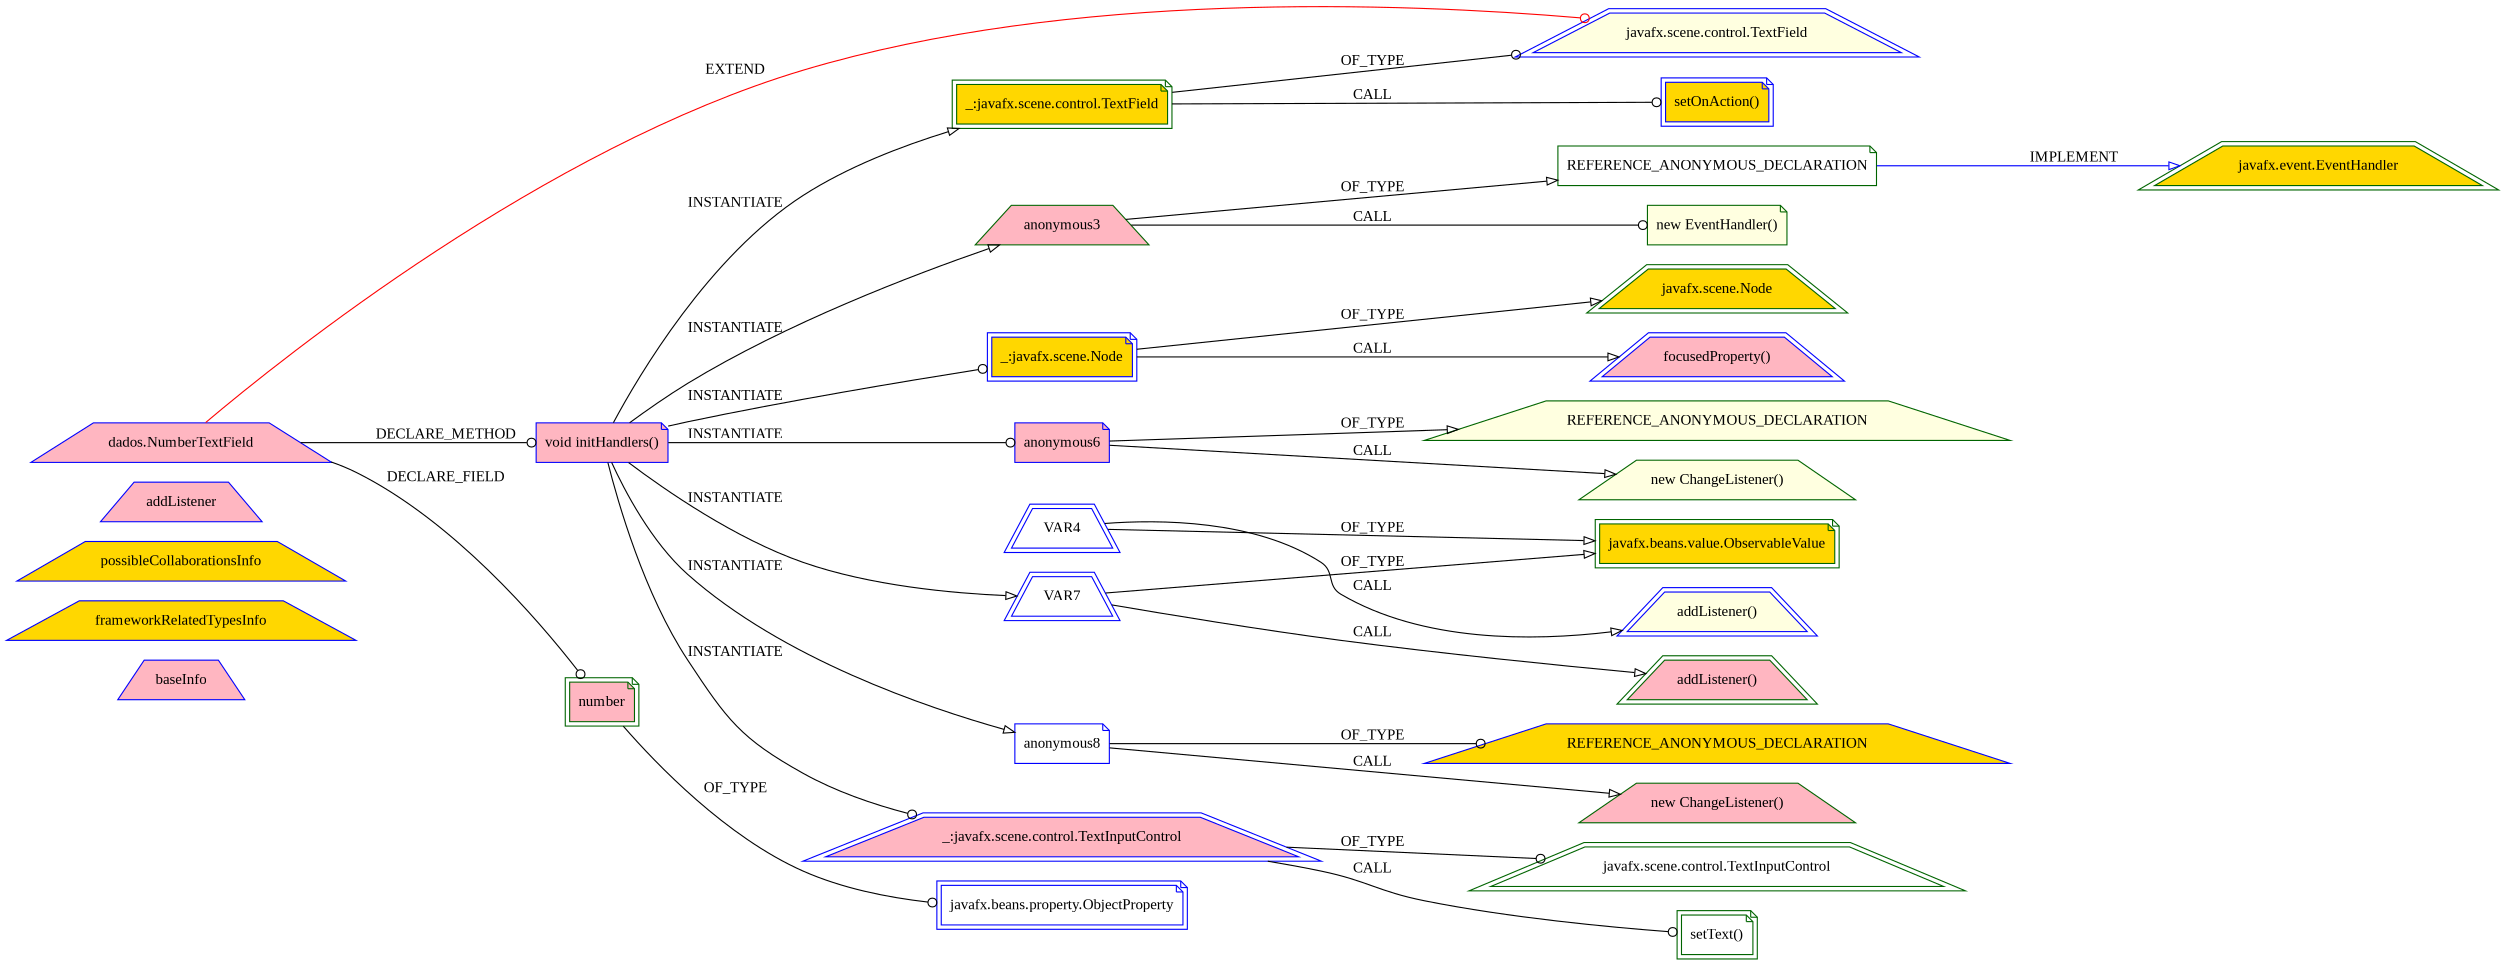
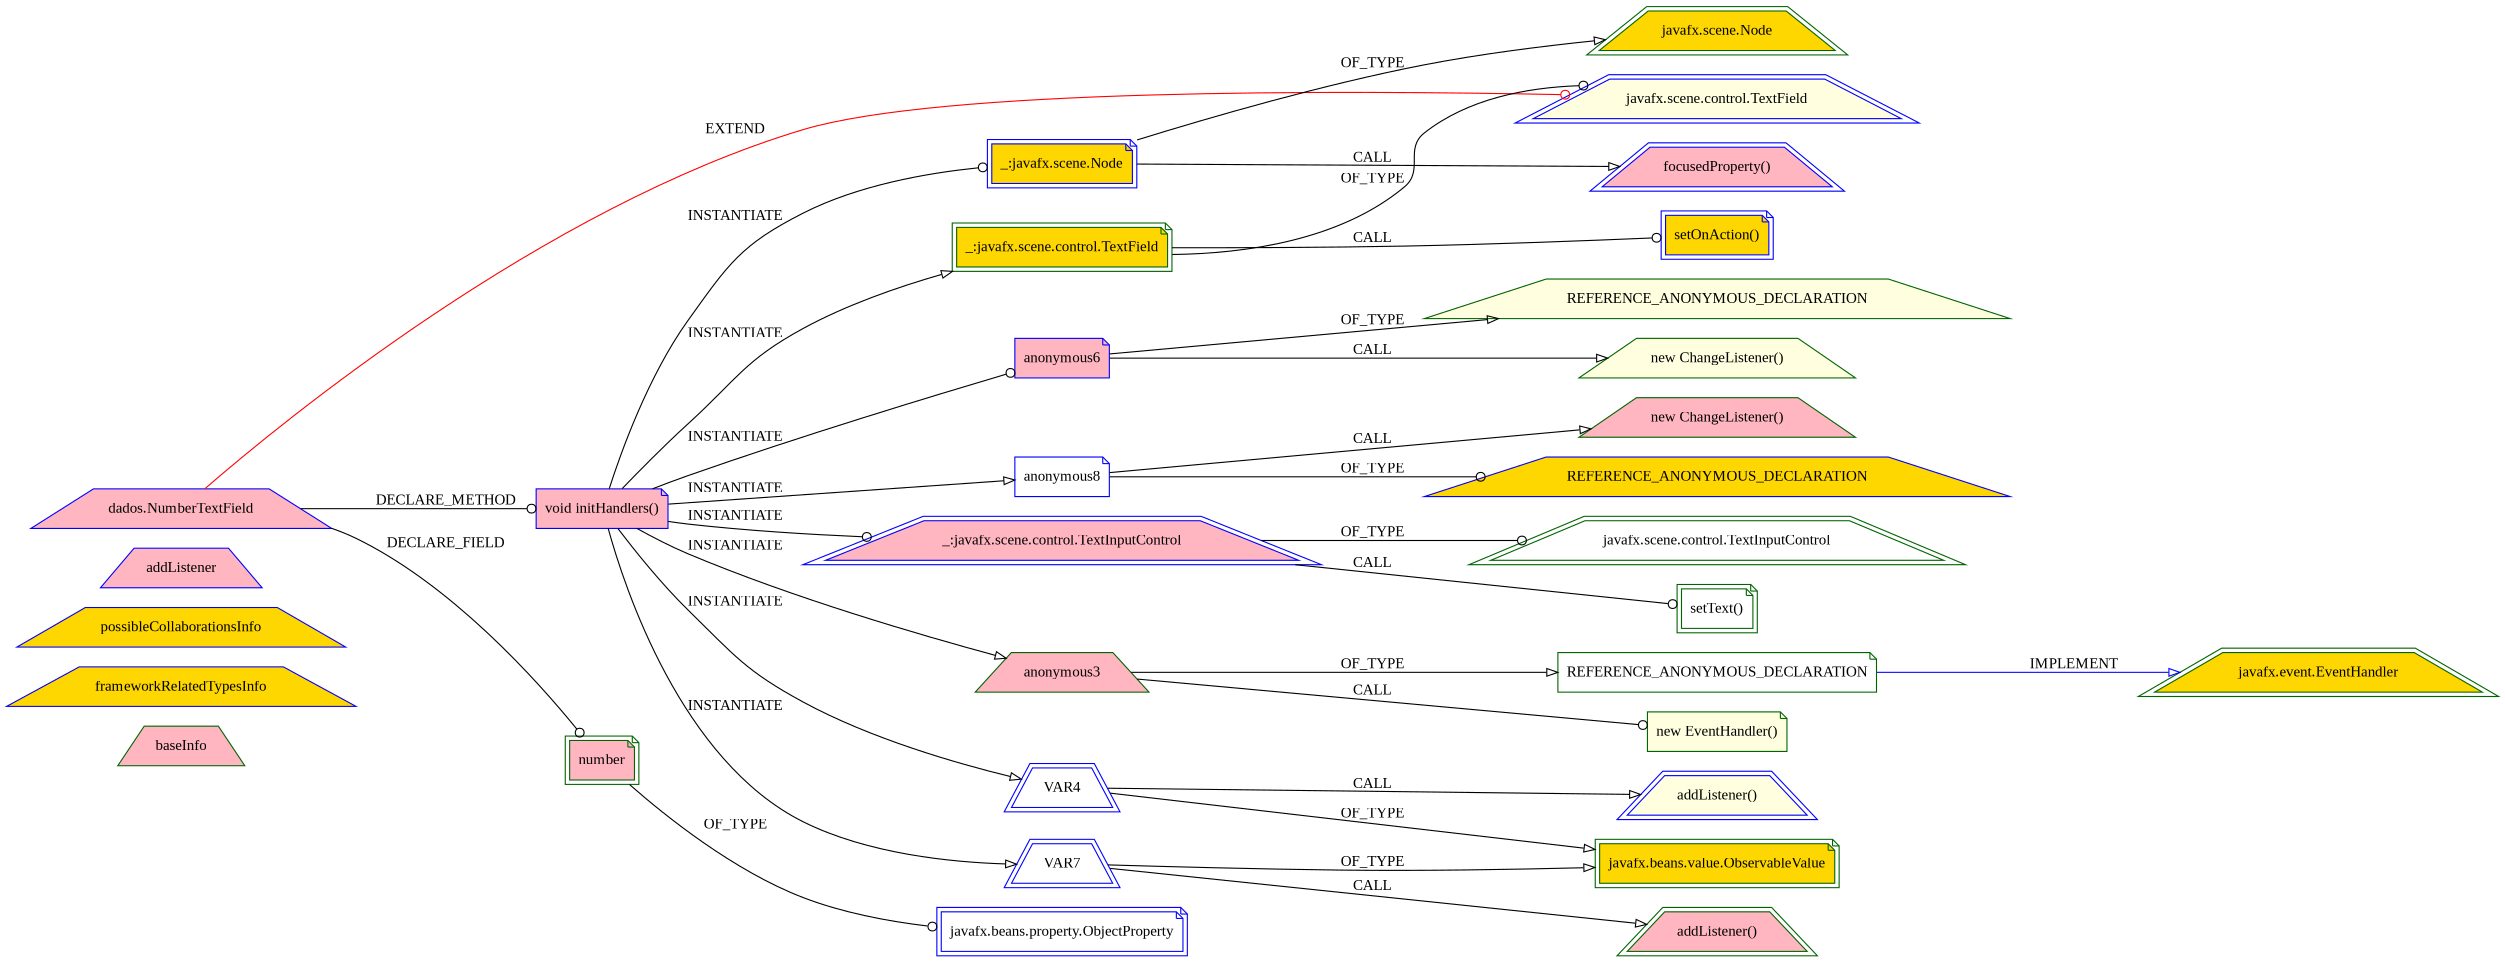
(181, 680) -> (181, 746)
none -> (788, 693)
